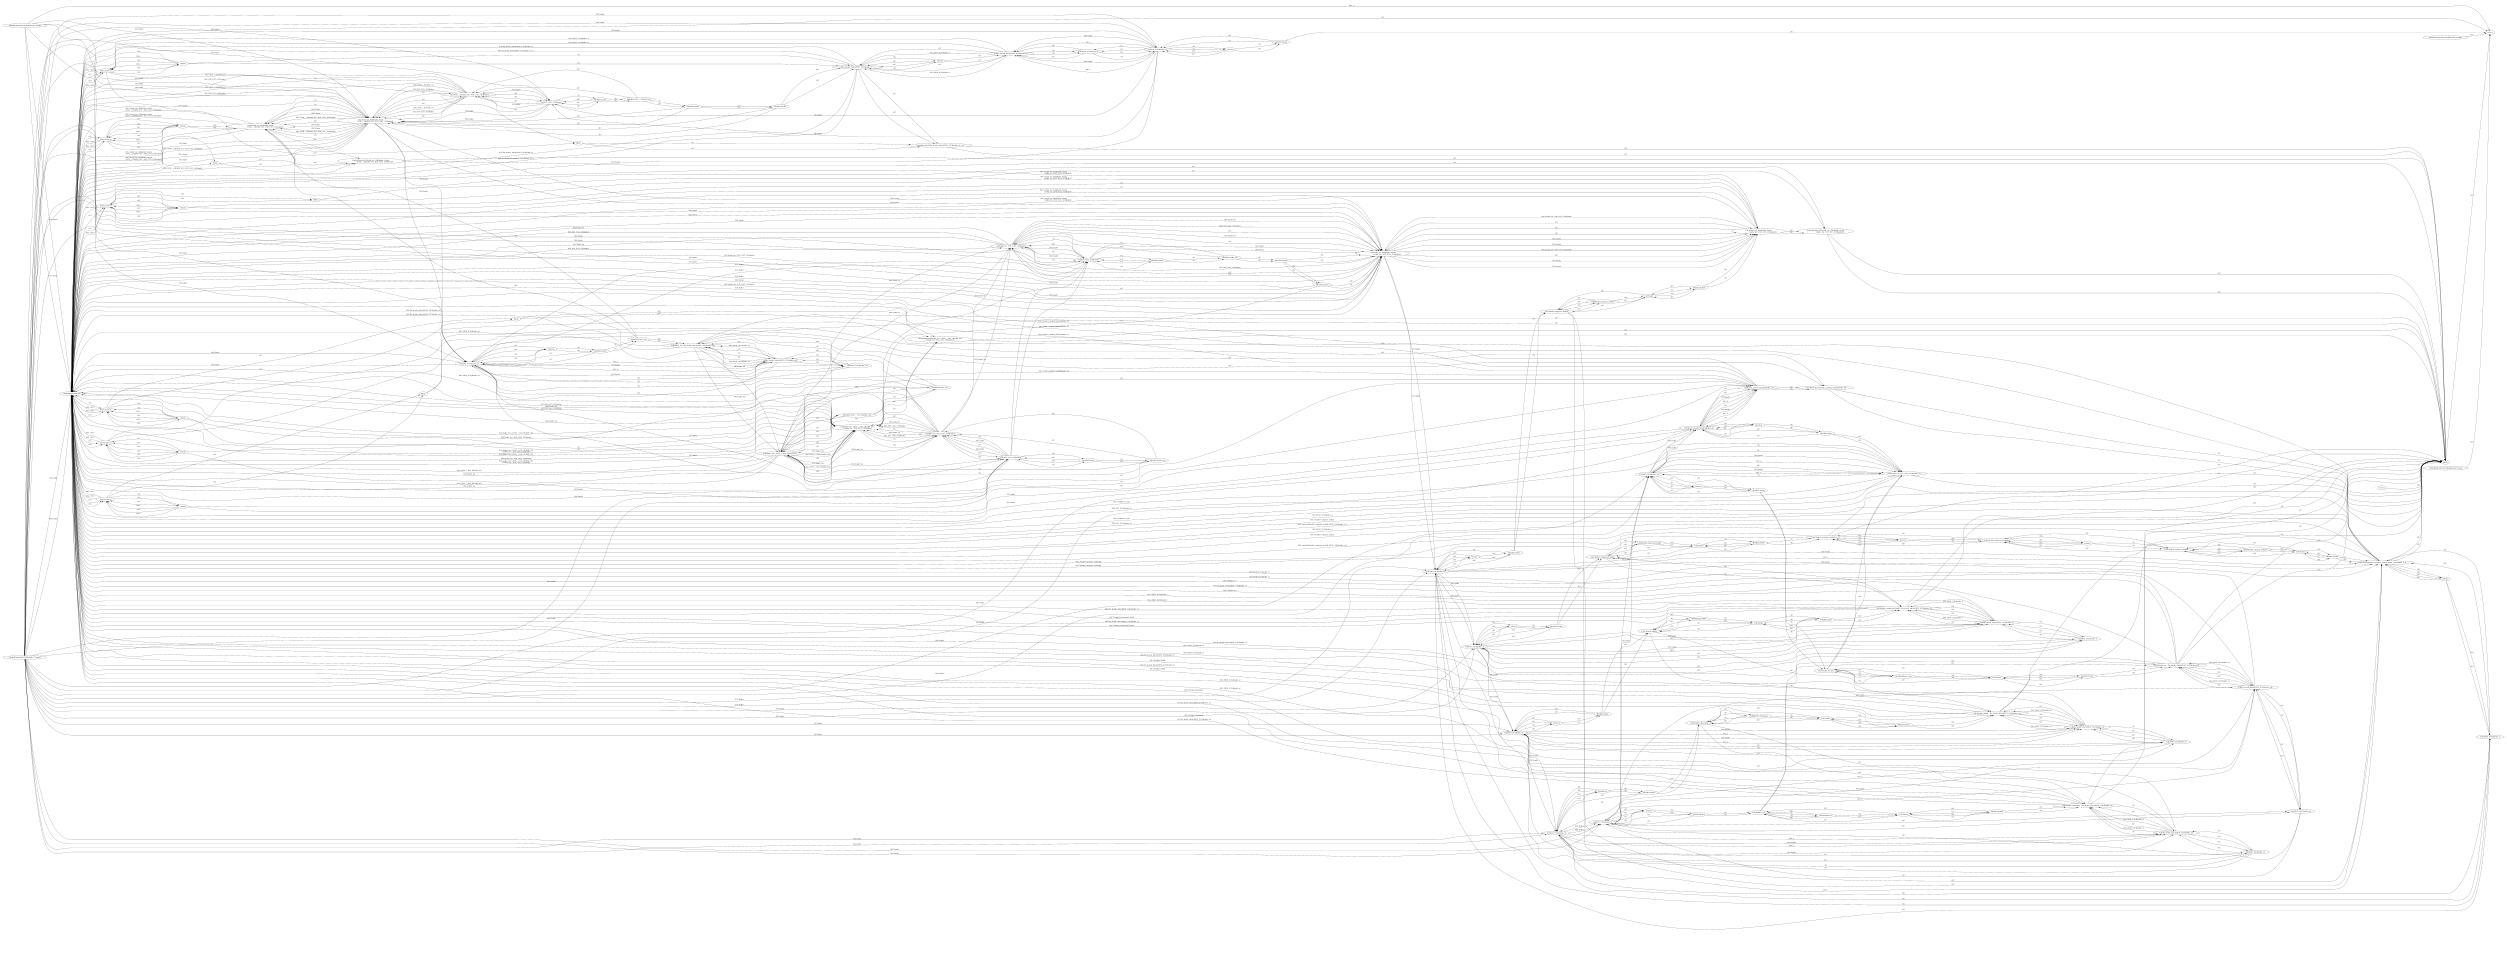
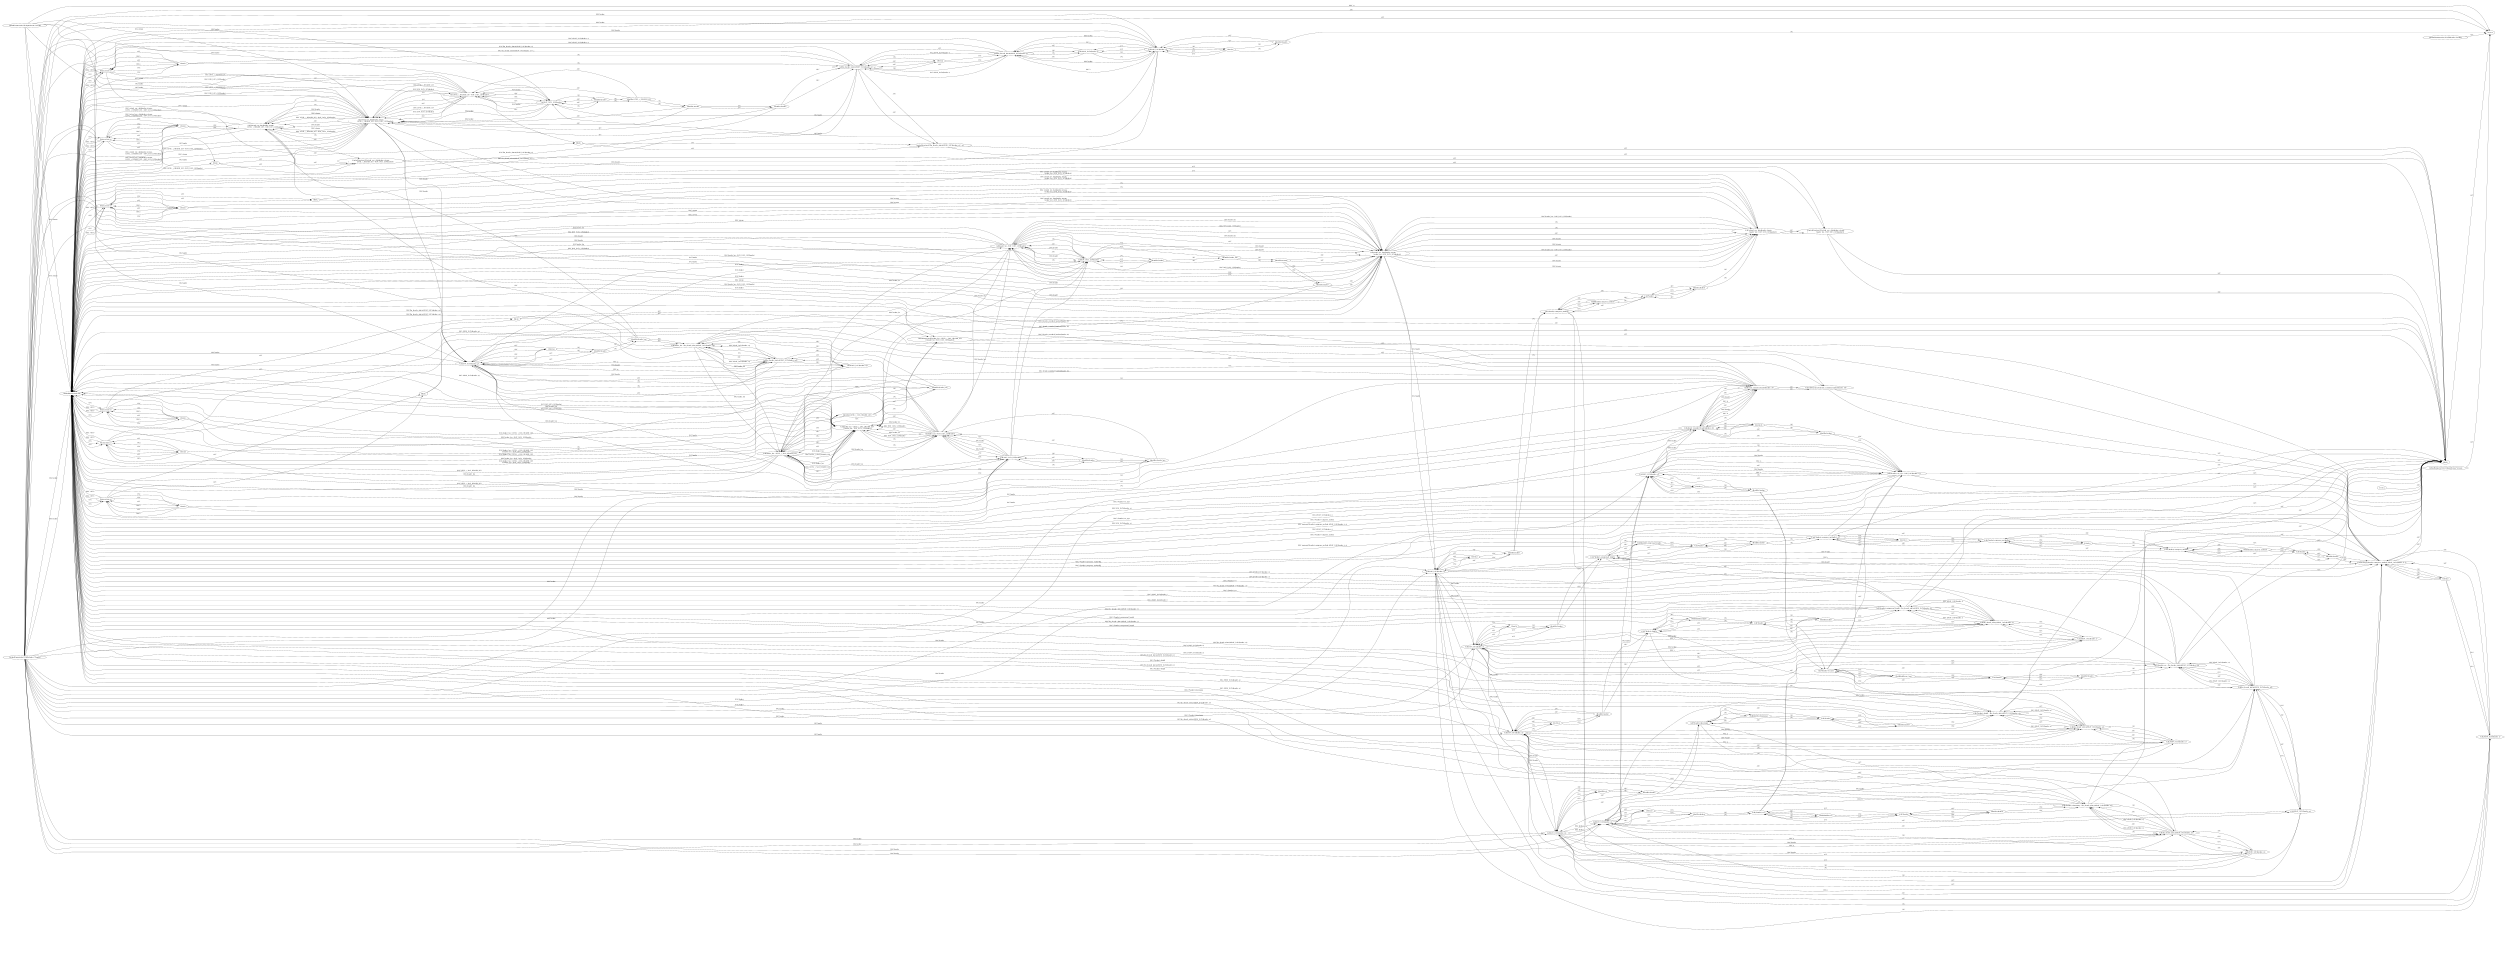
none -> (956, 11)
